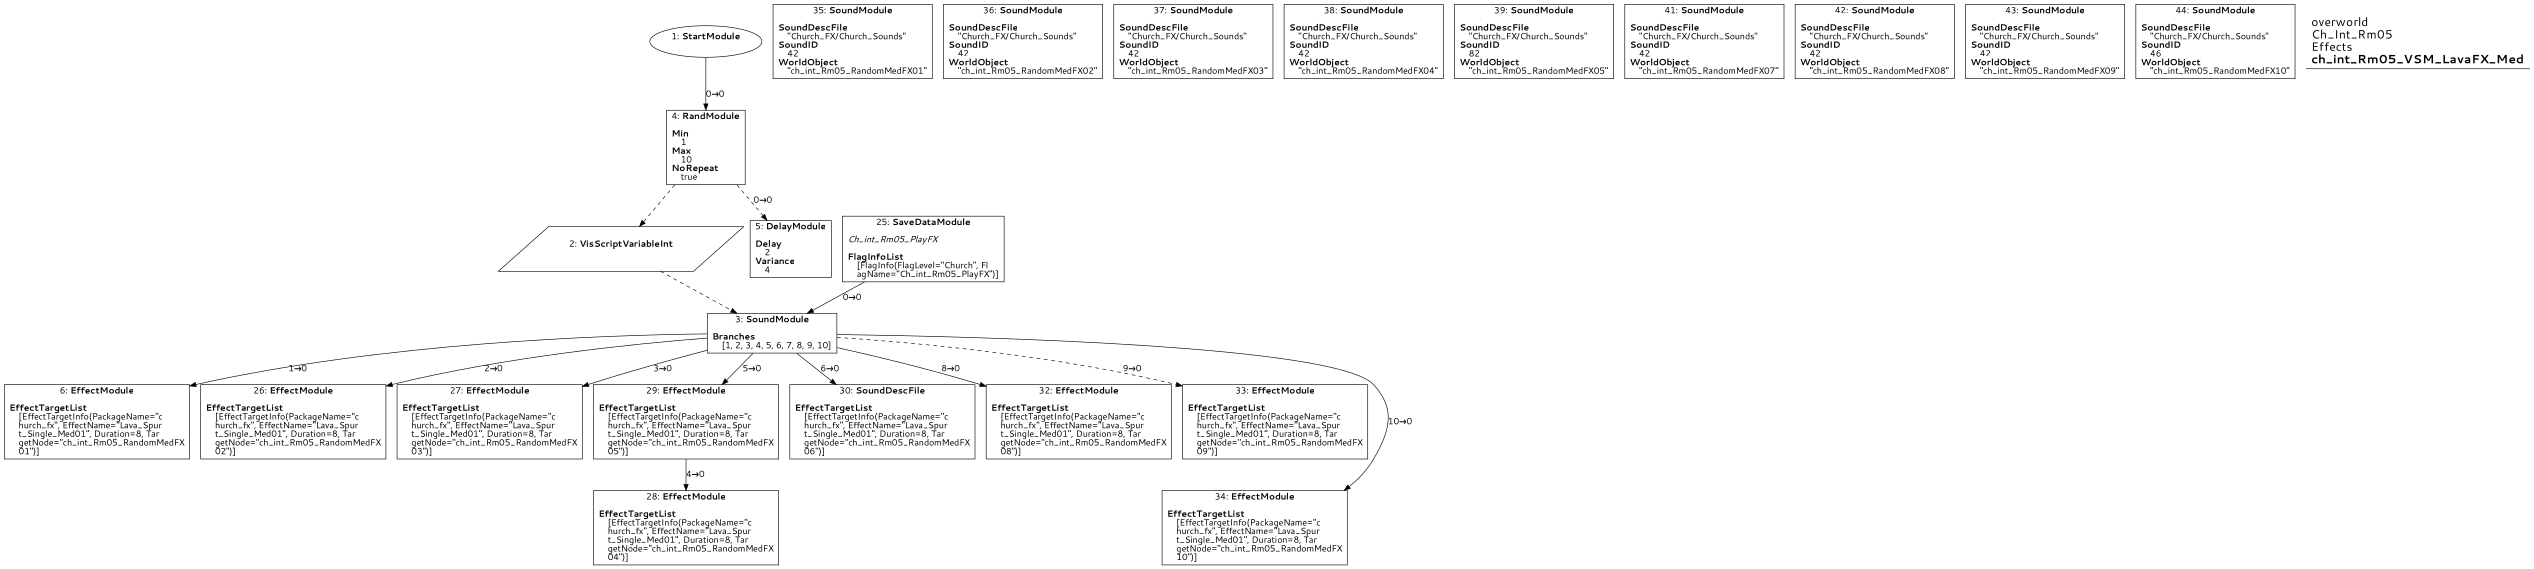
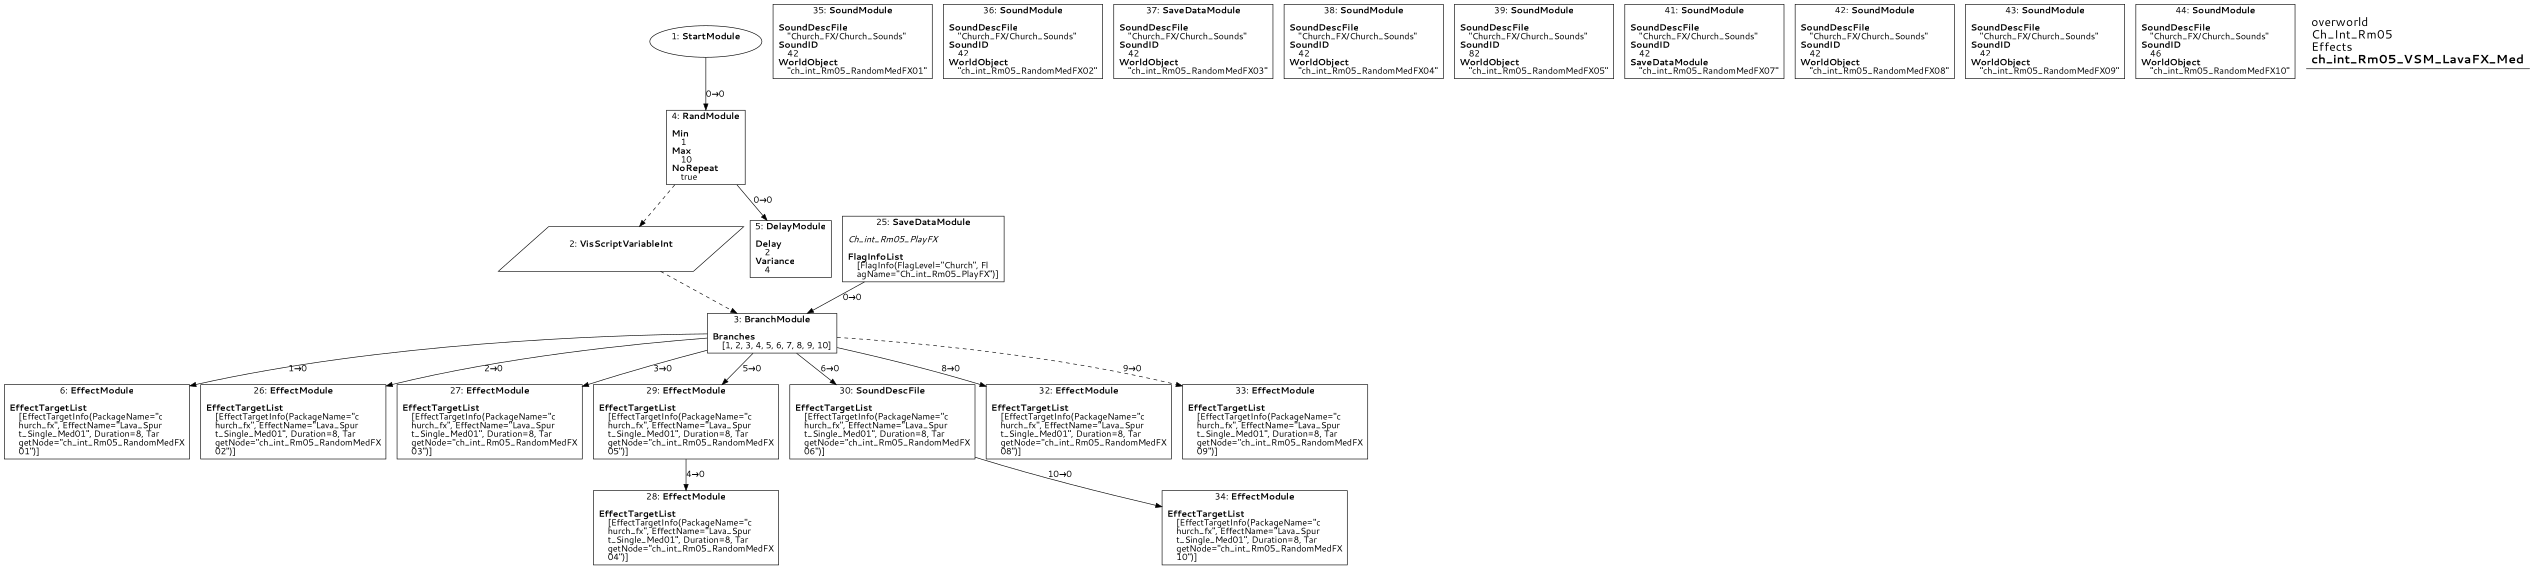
(1201, 11) -> (1201, 11)
(1660, 63) -> (1669, 63)
(750, 200) -> (750, 200)
(777, 320) -> (777, 320)
(1167, 347) -> (1065, 483)
